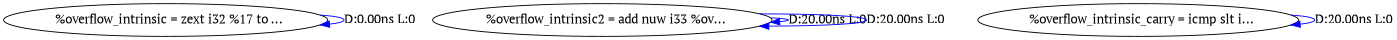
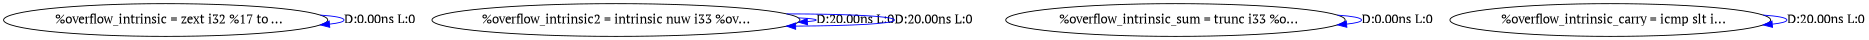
(602, 20) -> (616, 20)
none -> (1175, 20)
